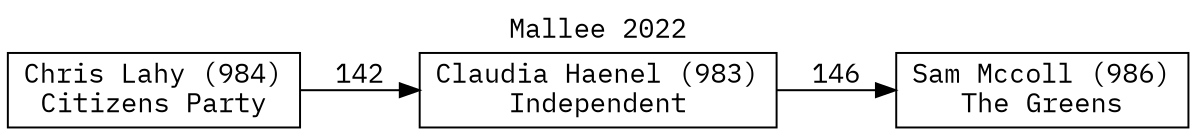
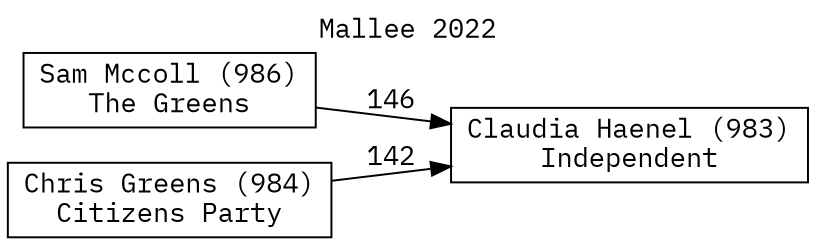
(154, 90) -> (170, 200)
(826, 90) -> (373, 115)
